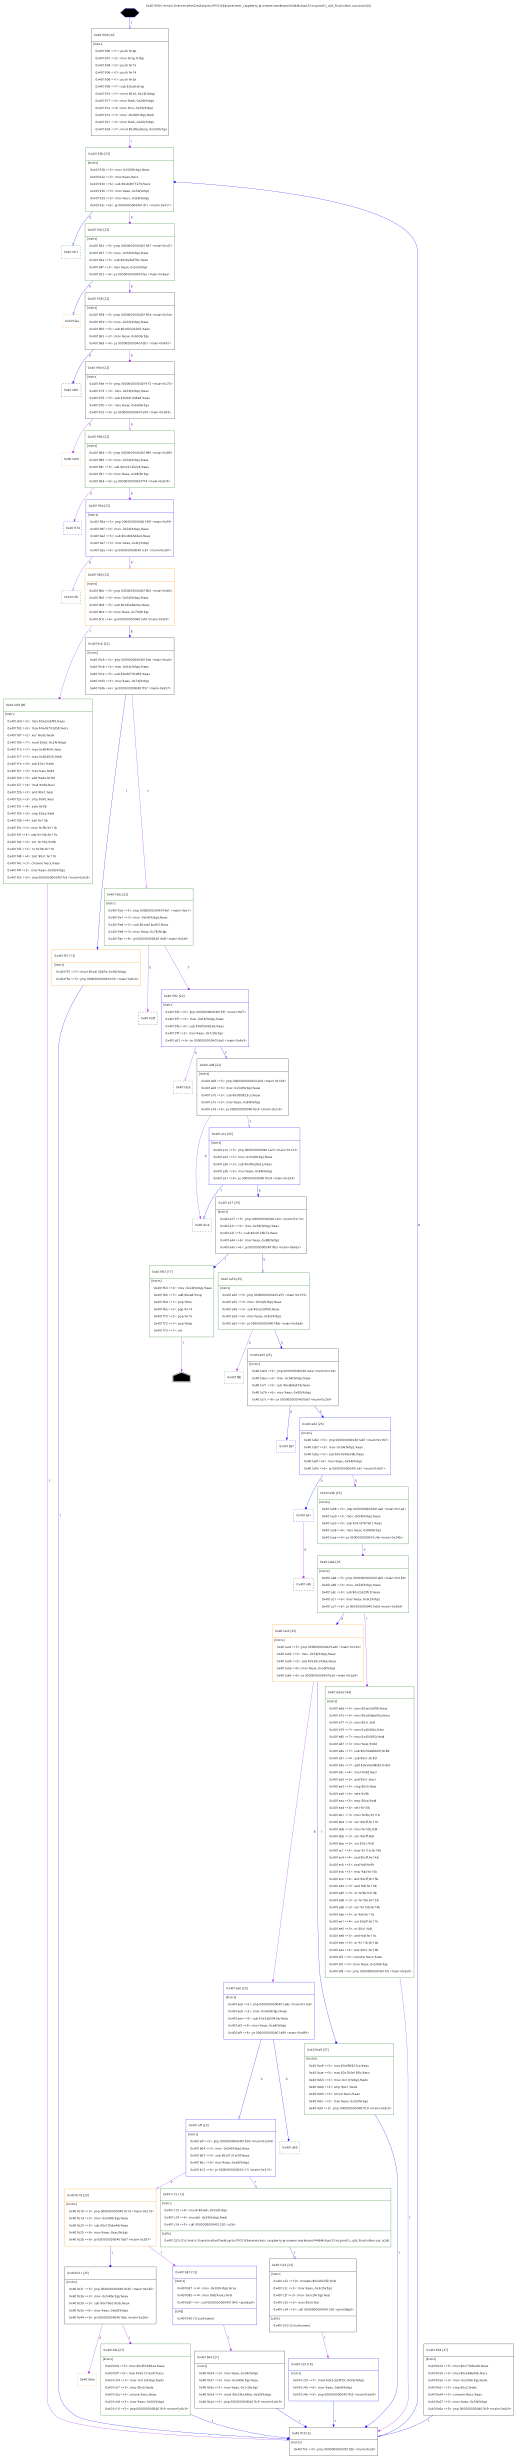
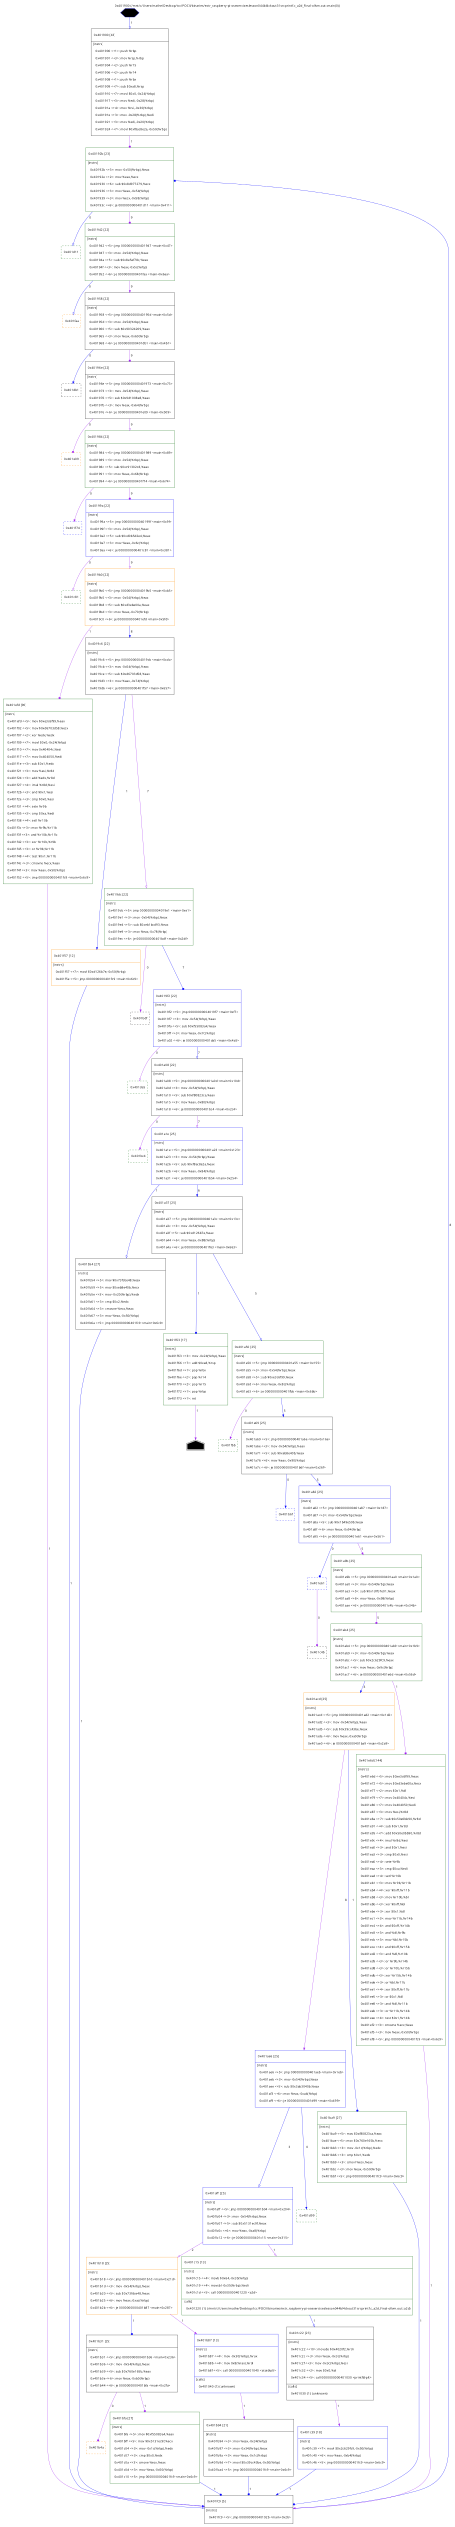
(176, 967) -> (172, 967)
(212, 1200) -> (138, 1218)
